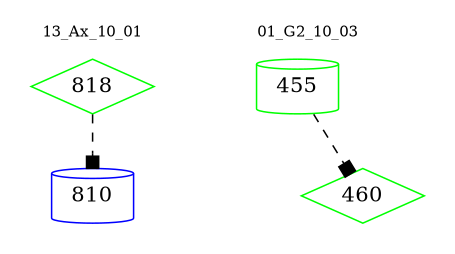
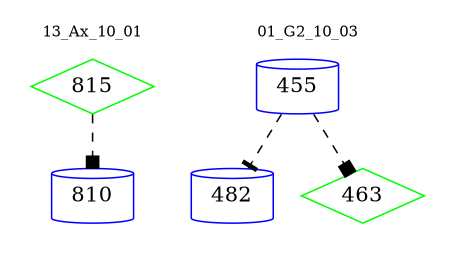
(93, 87) -> (93, 87)
(298, 87) -> (298, 87)
none -> (232, 196)
(363, 196) -> (363, 196)
